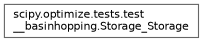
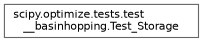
(101, 21) -> (101, 21)
